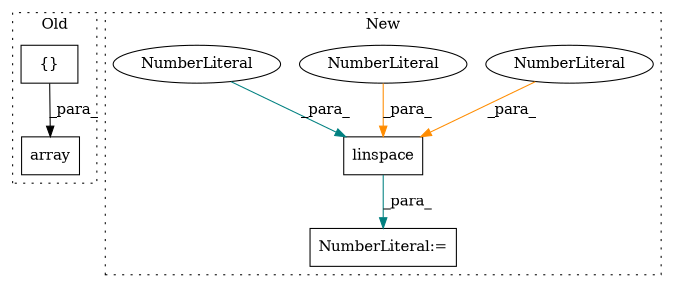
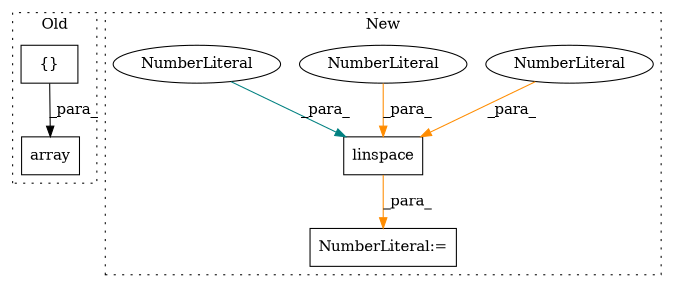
(383, 196) -> (383, 196)
